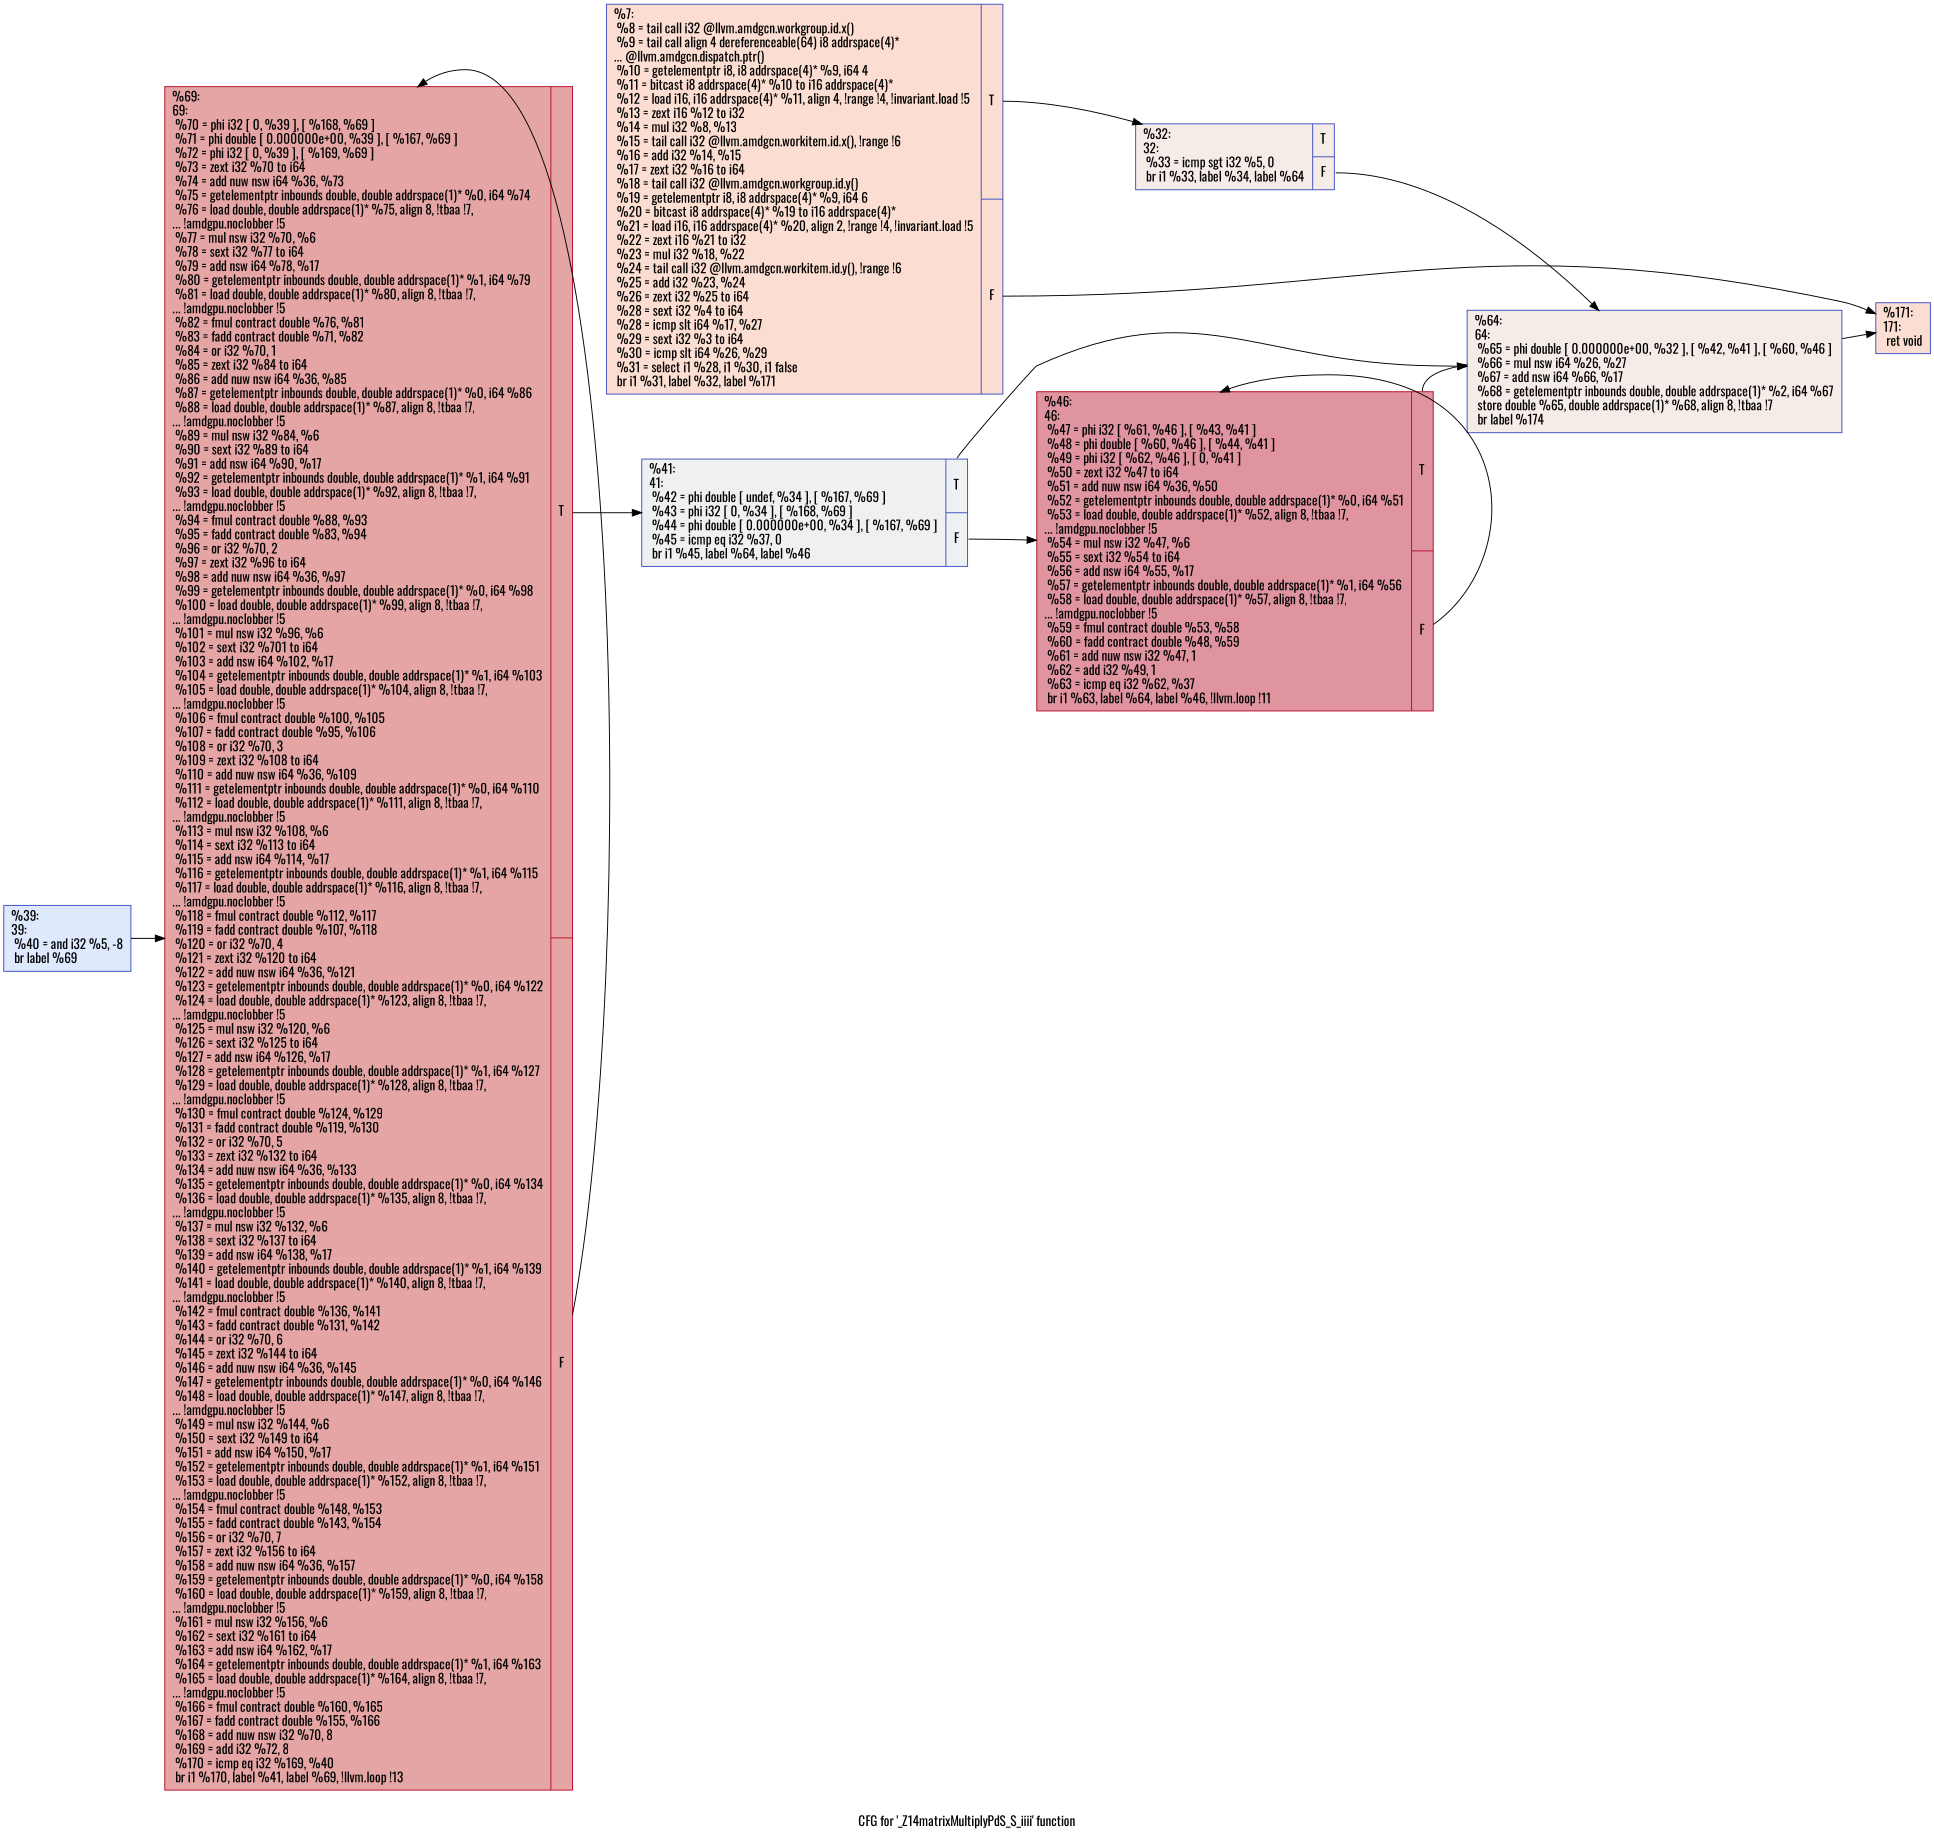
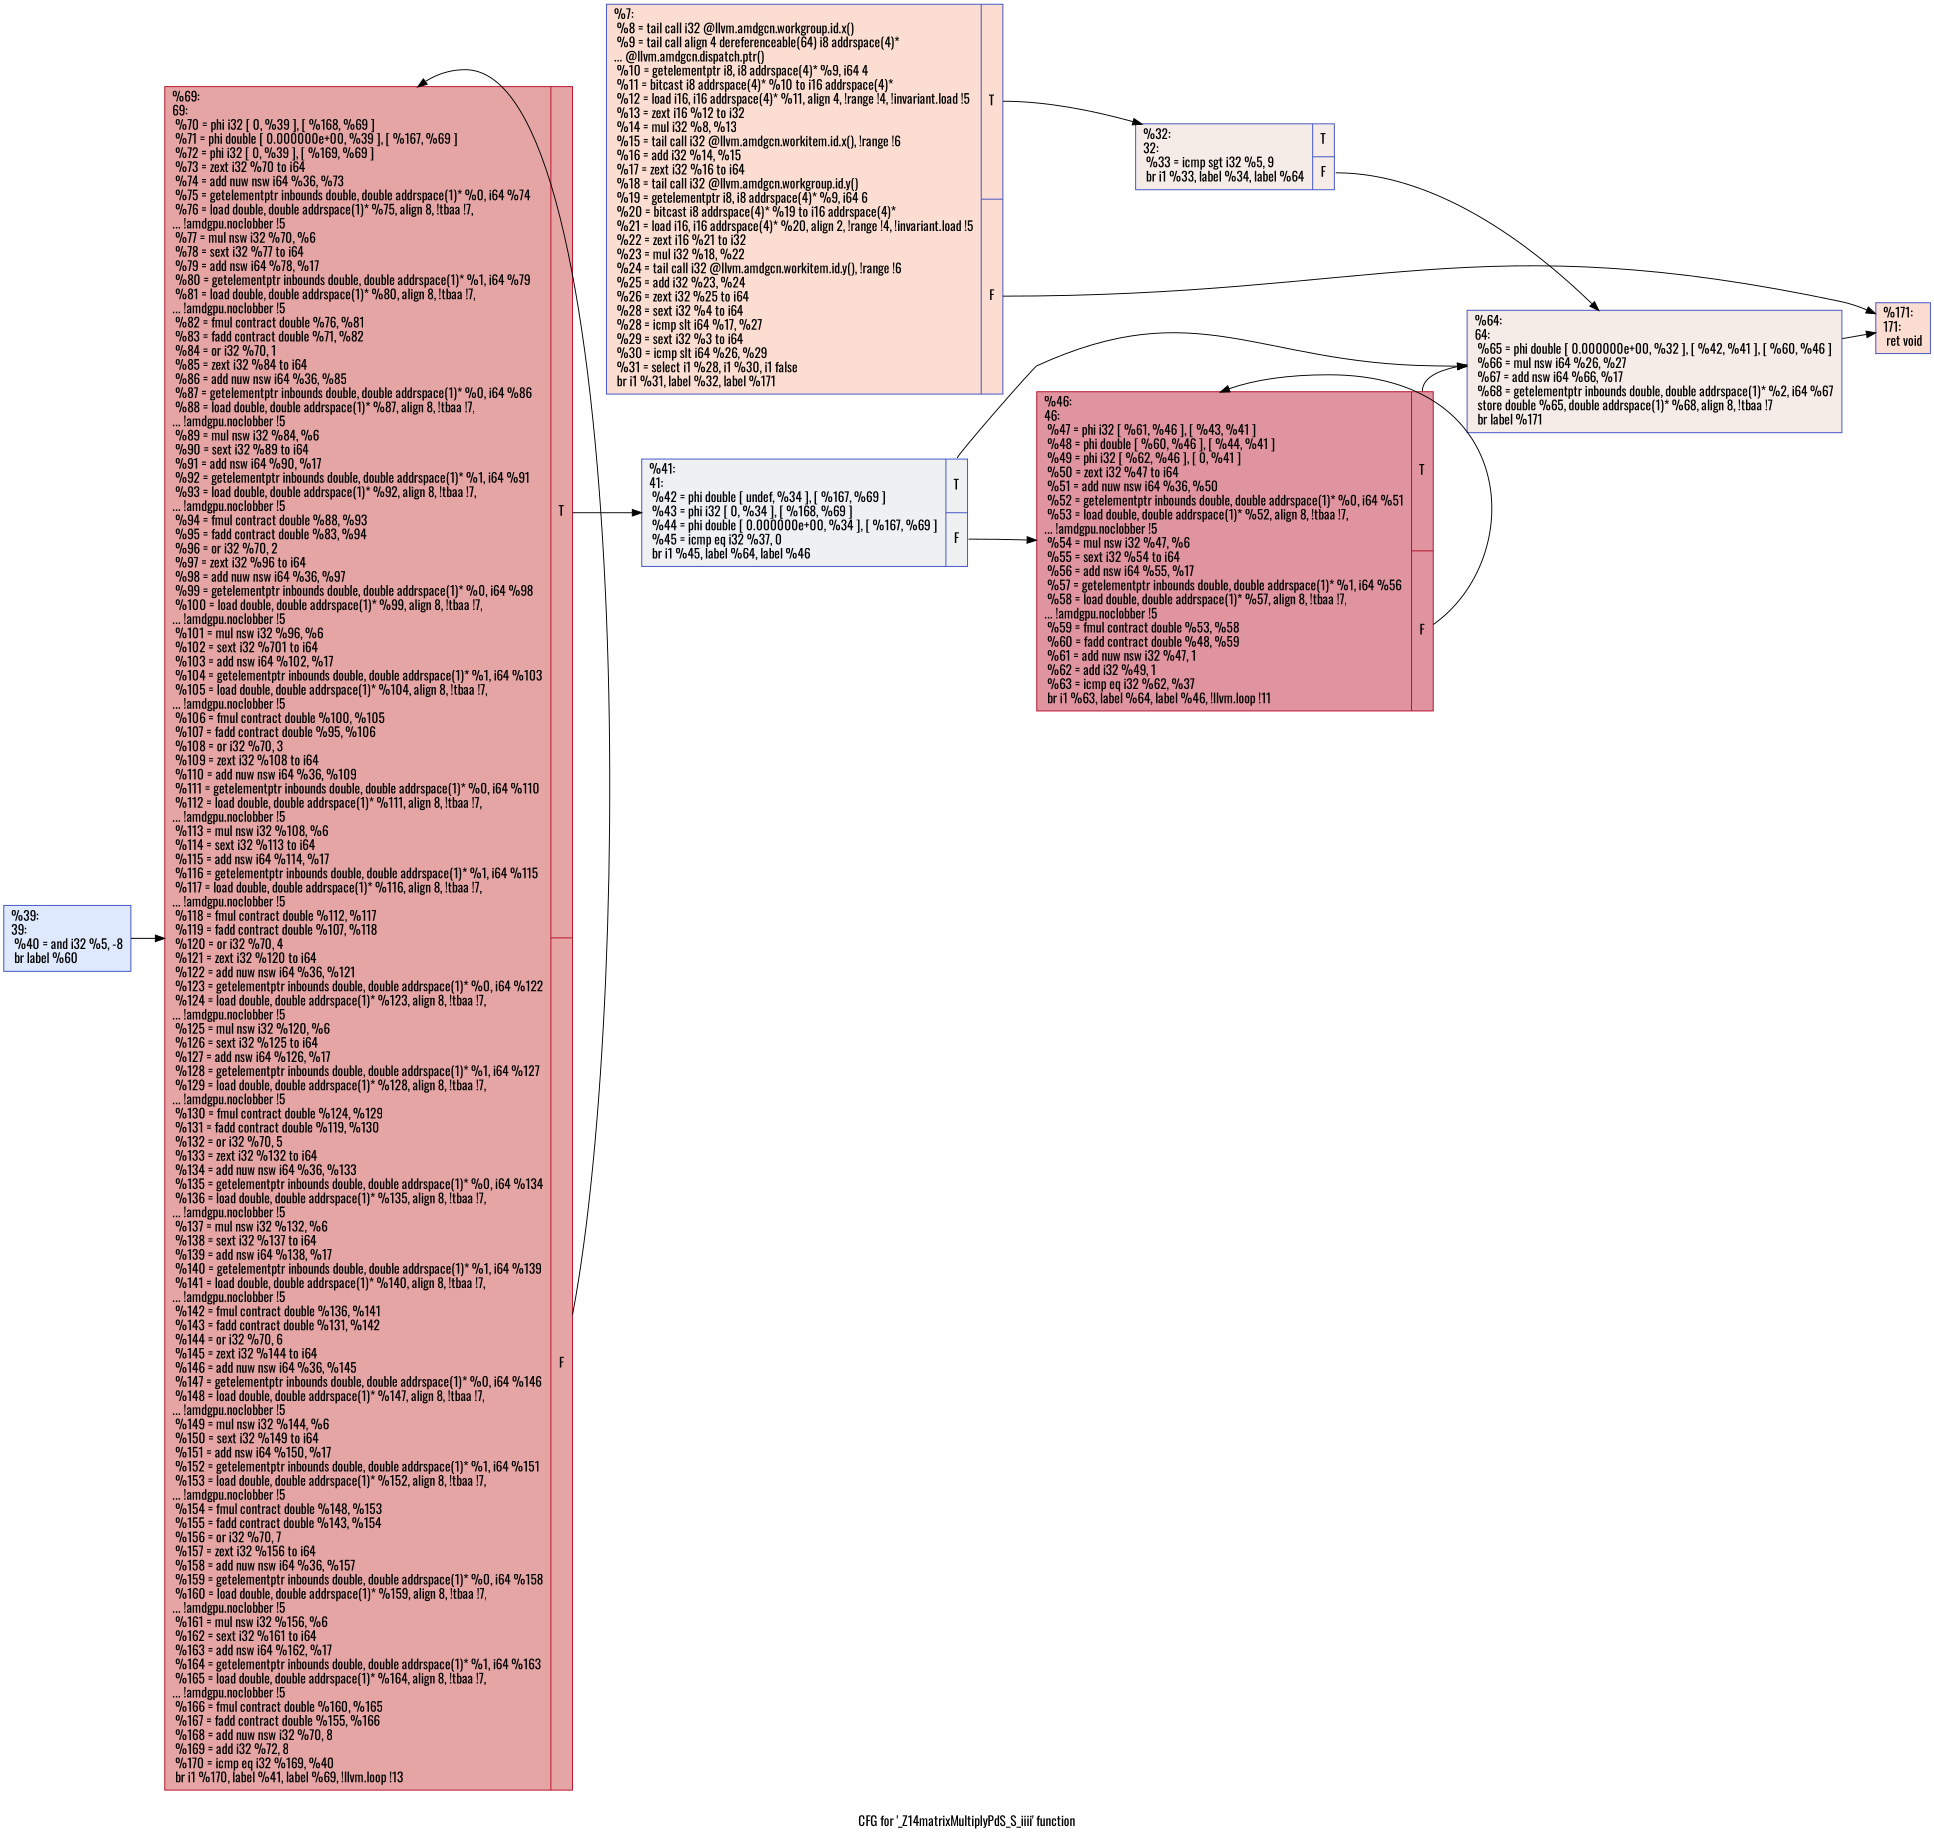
(1209, 163) -> (1209, 163)
(1509, 420) -> (1509, 420)
(44, 959) -> (45, 959)
